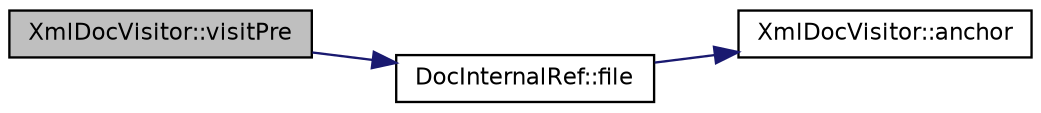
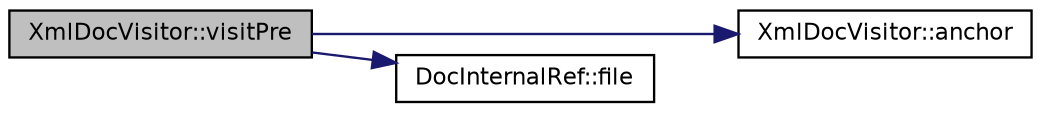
(685, 59) -> (513, 34)
